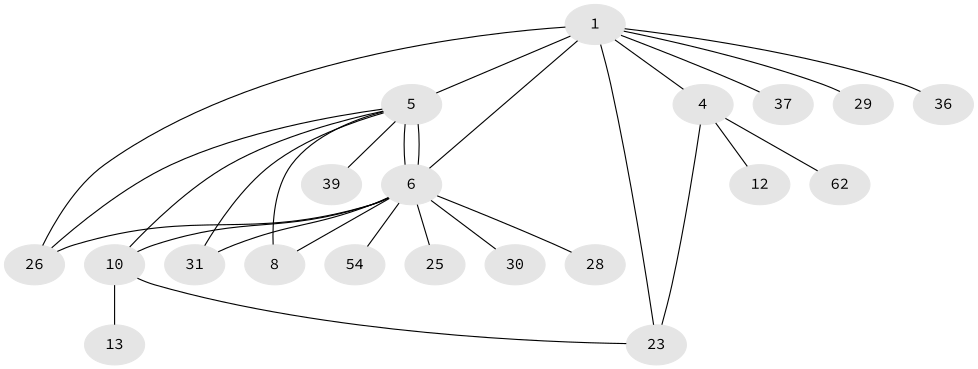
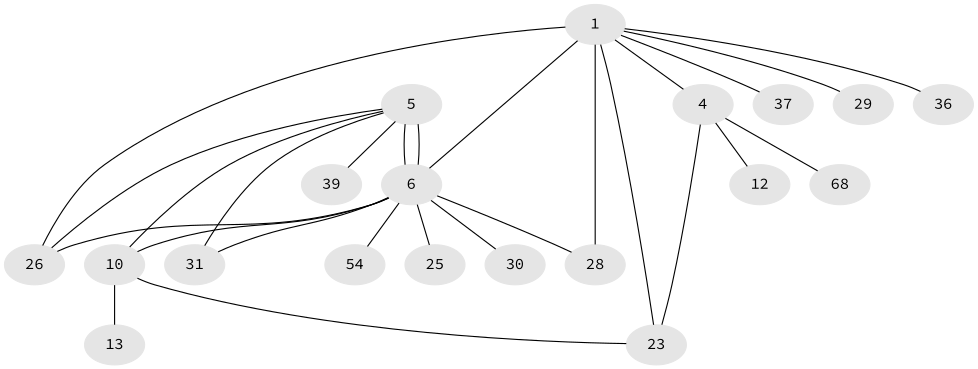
(503, 65) -> (595, 145)
(840, 185) -> (840, 185)
(275, 265) -> none
